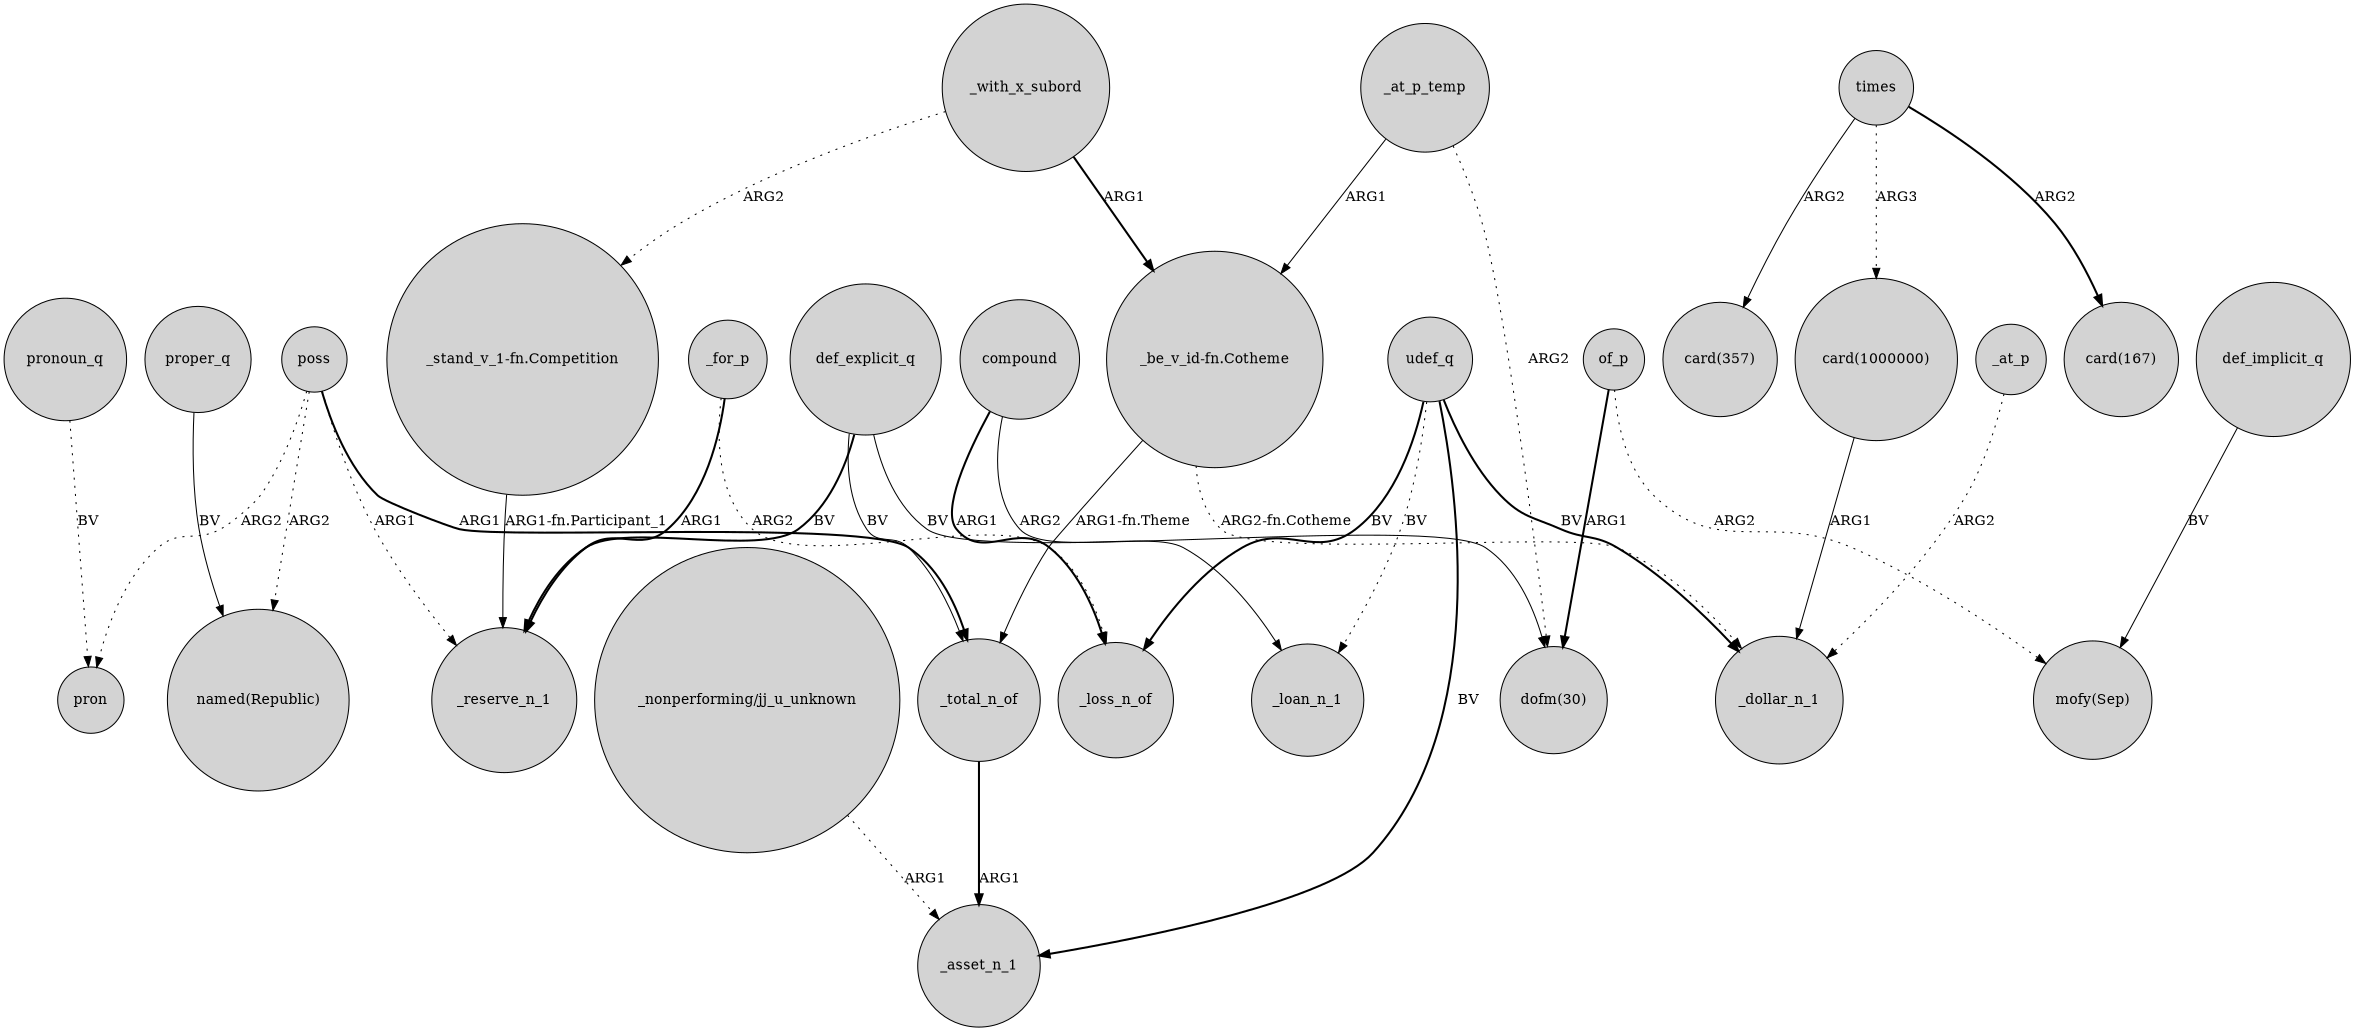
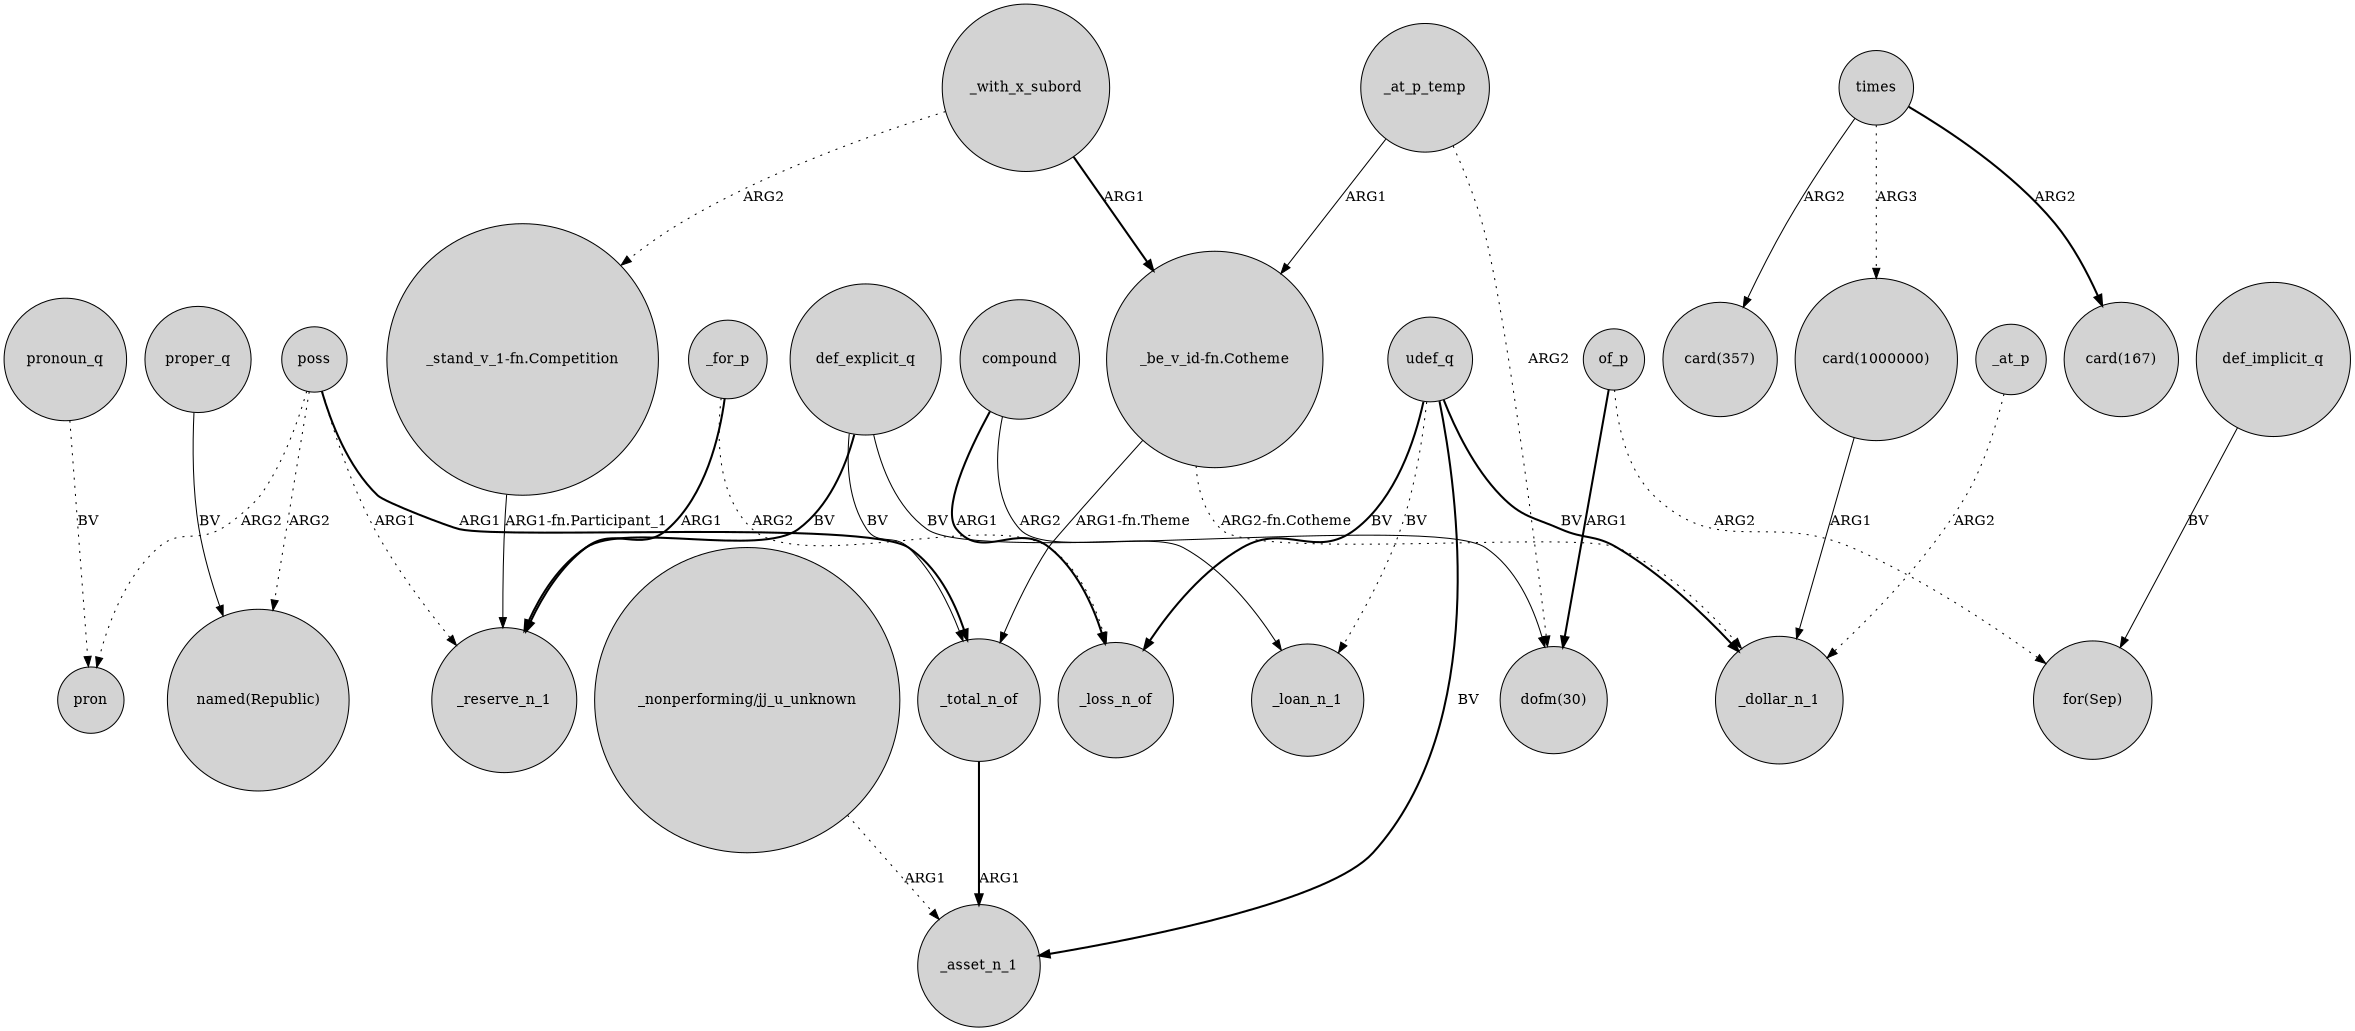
(2093, 700) -> (2093, 700)
